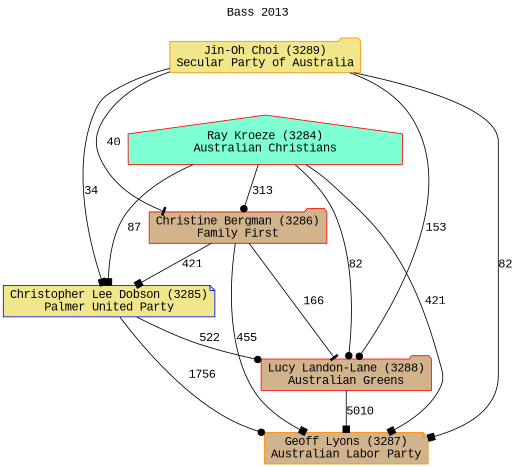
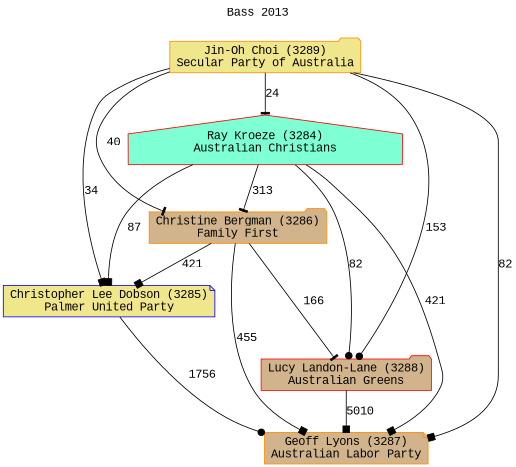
none -> (265, 92)
(251, 186) -> (251, 186)
(238, 228) -> (238, 228)
(194, 342) -> none
